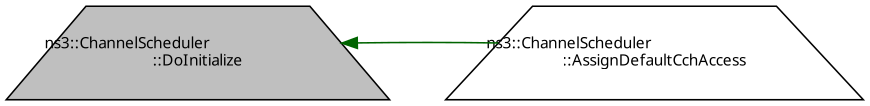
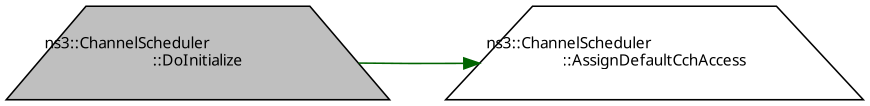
(428, 42) -> (411, 63)
